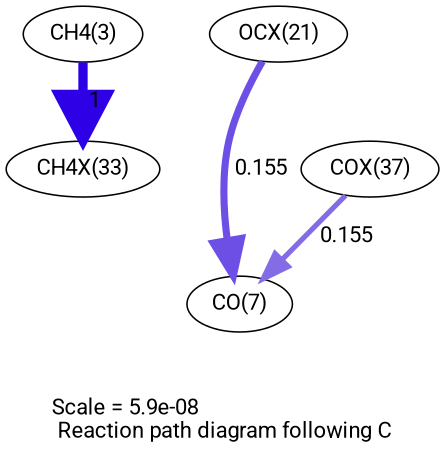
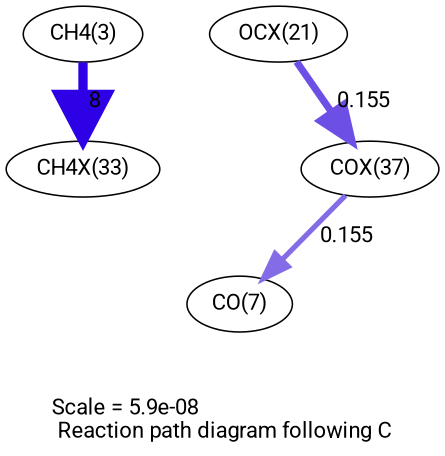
(92, 102) -> (92, 102)
(228, 147) -> (314, 87)
